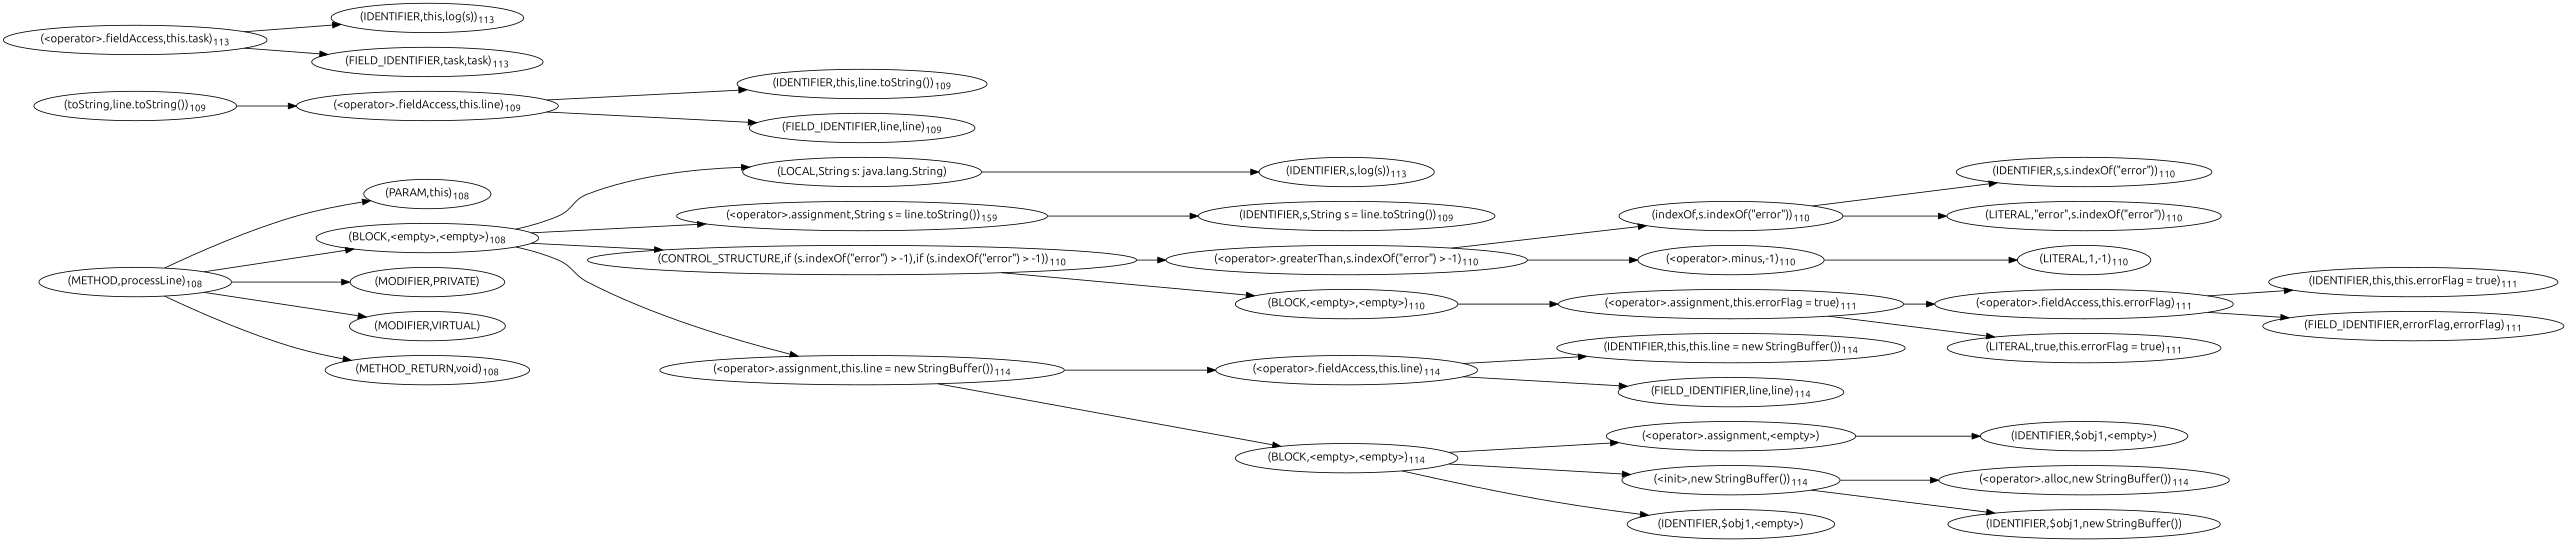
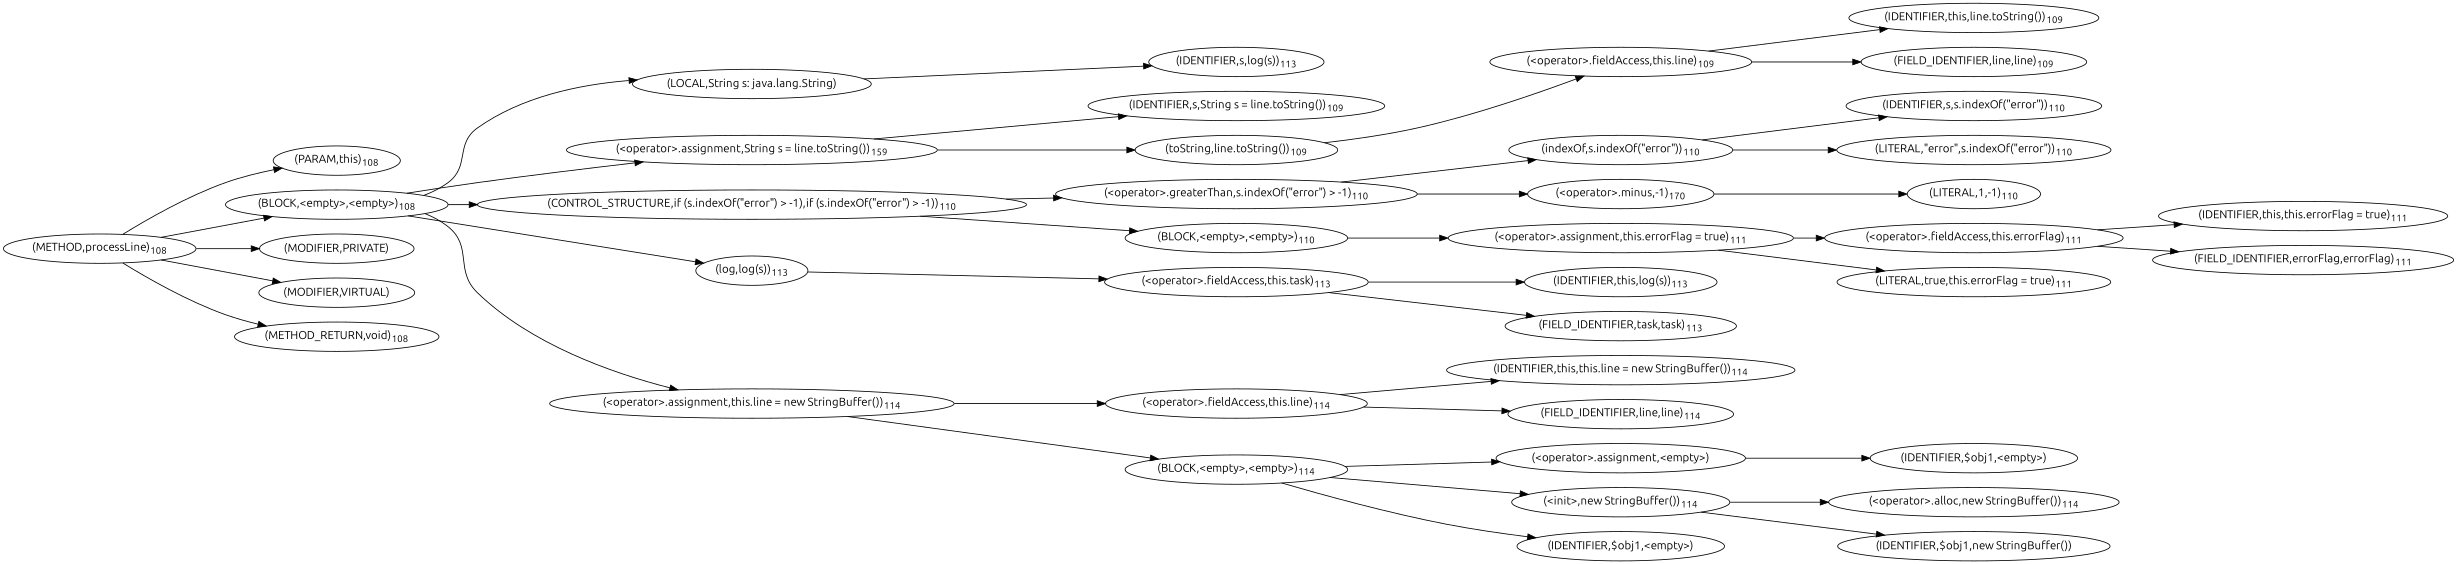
none -> (1032, 150)
(1788, 259) -> (1677, 193)
none -> (752, 271)
